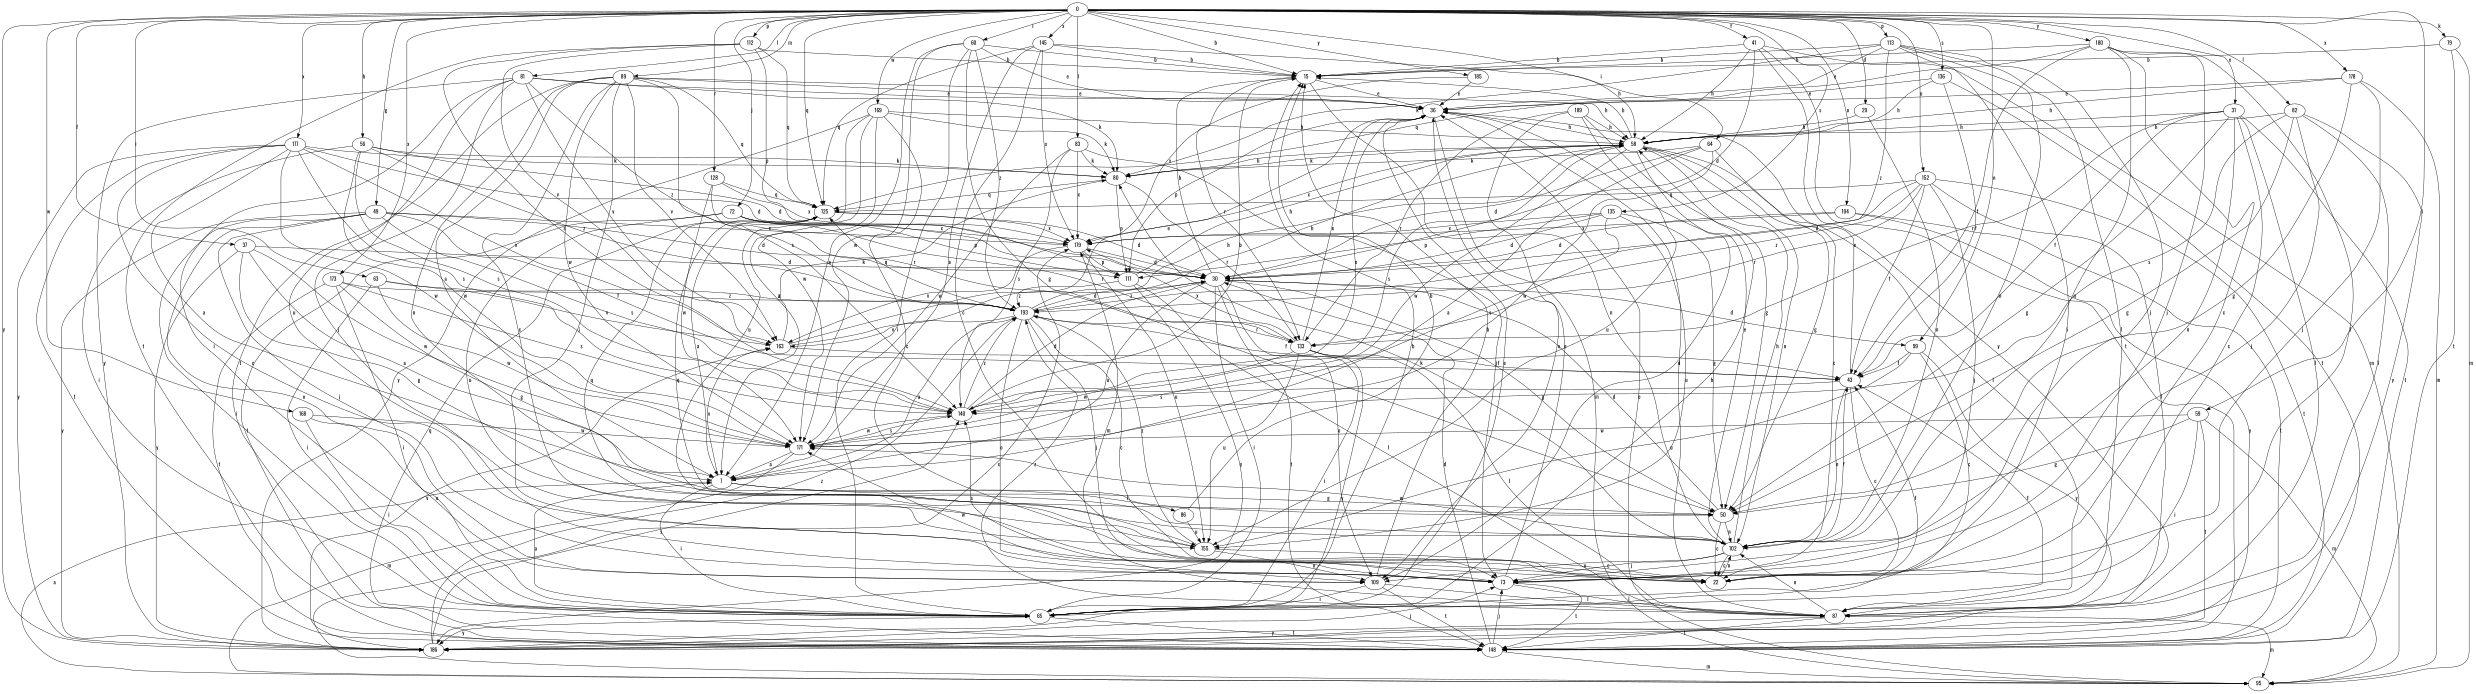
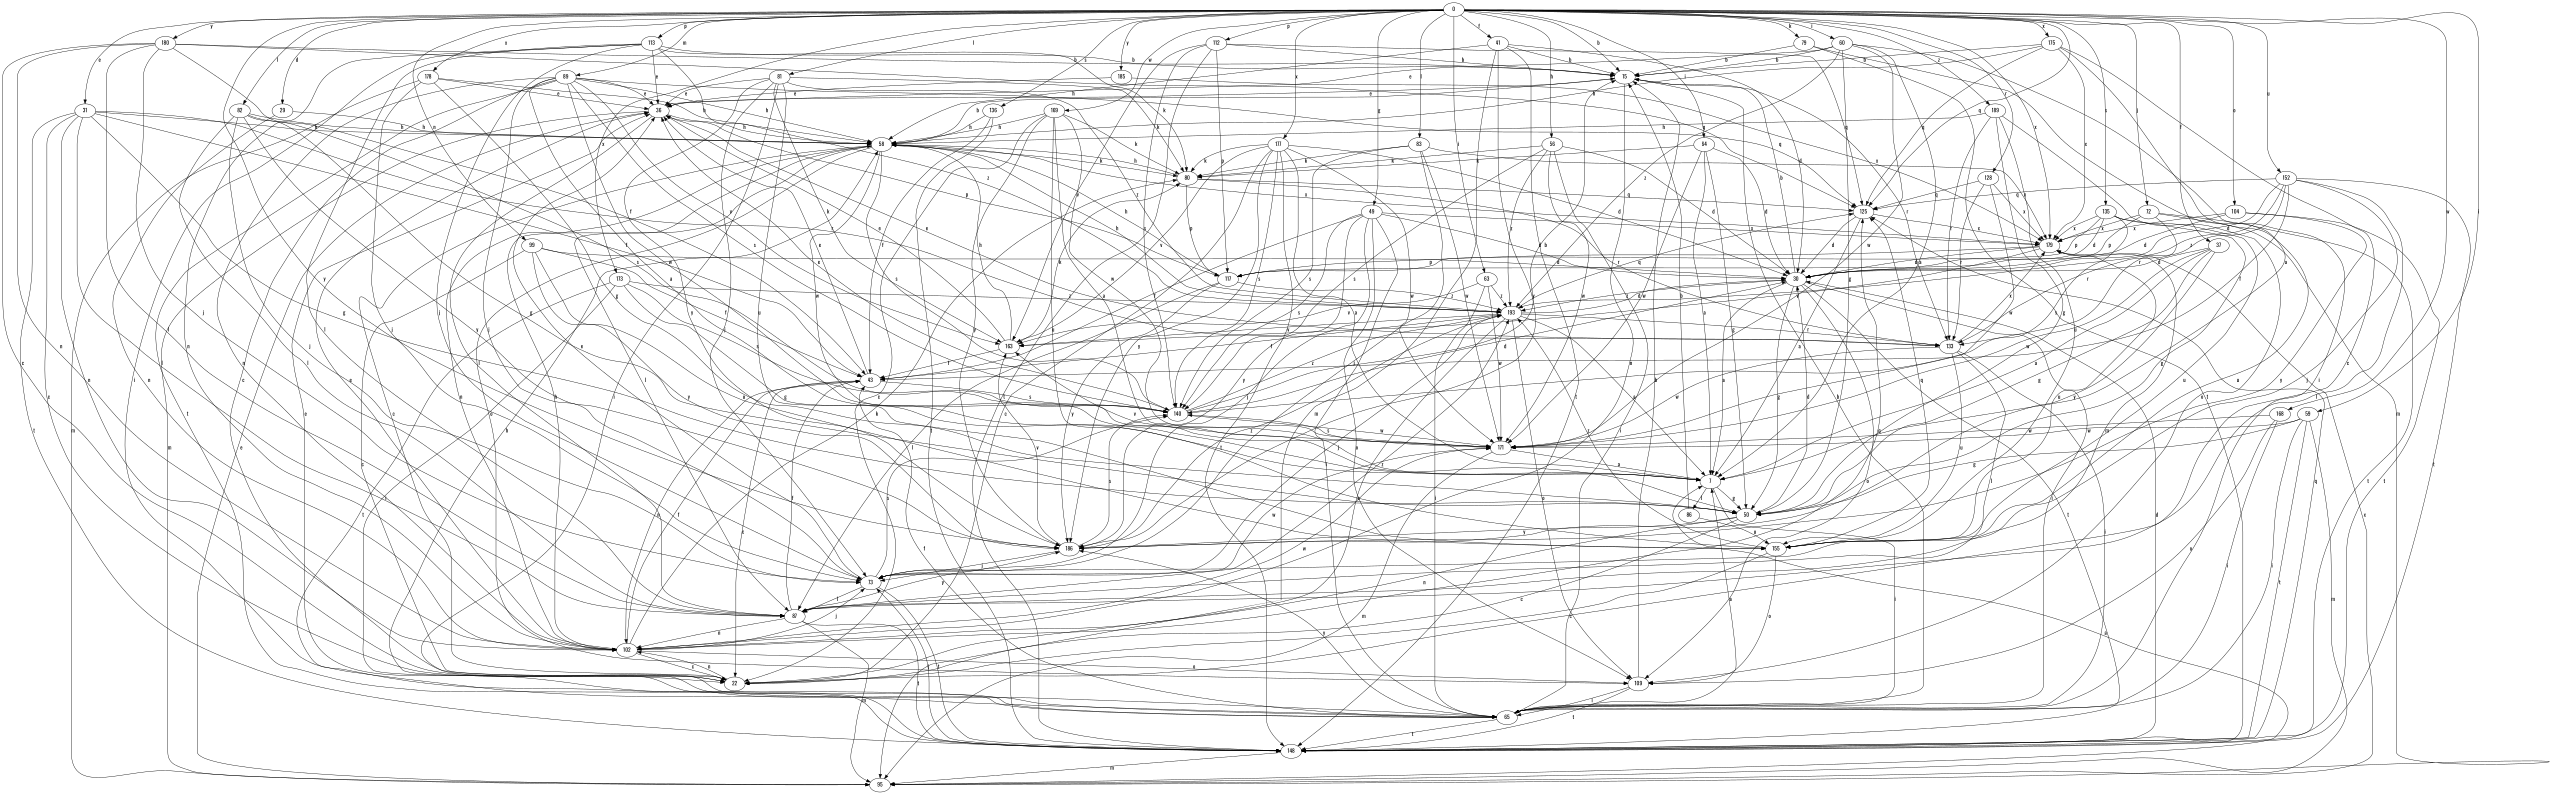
none -> (1843, 22)
none -> (1831, 26)
(1043, 43) -> (2052, 43)
(1726, 98) -> none
(613, 212) -> (828, 212)
(1582, 295) -> (1162, 259)
(1570, 601) -> none
(1022, 626) -> (1410, 534)
